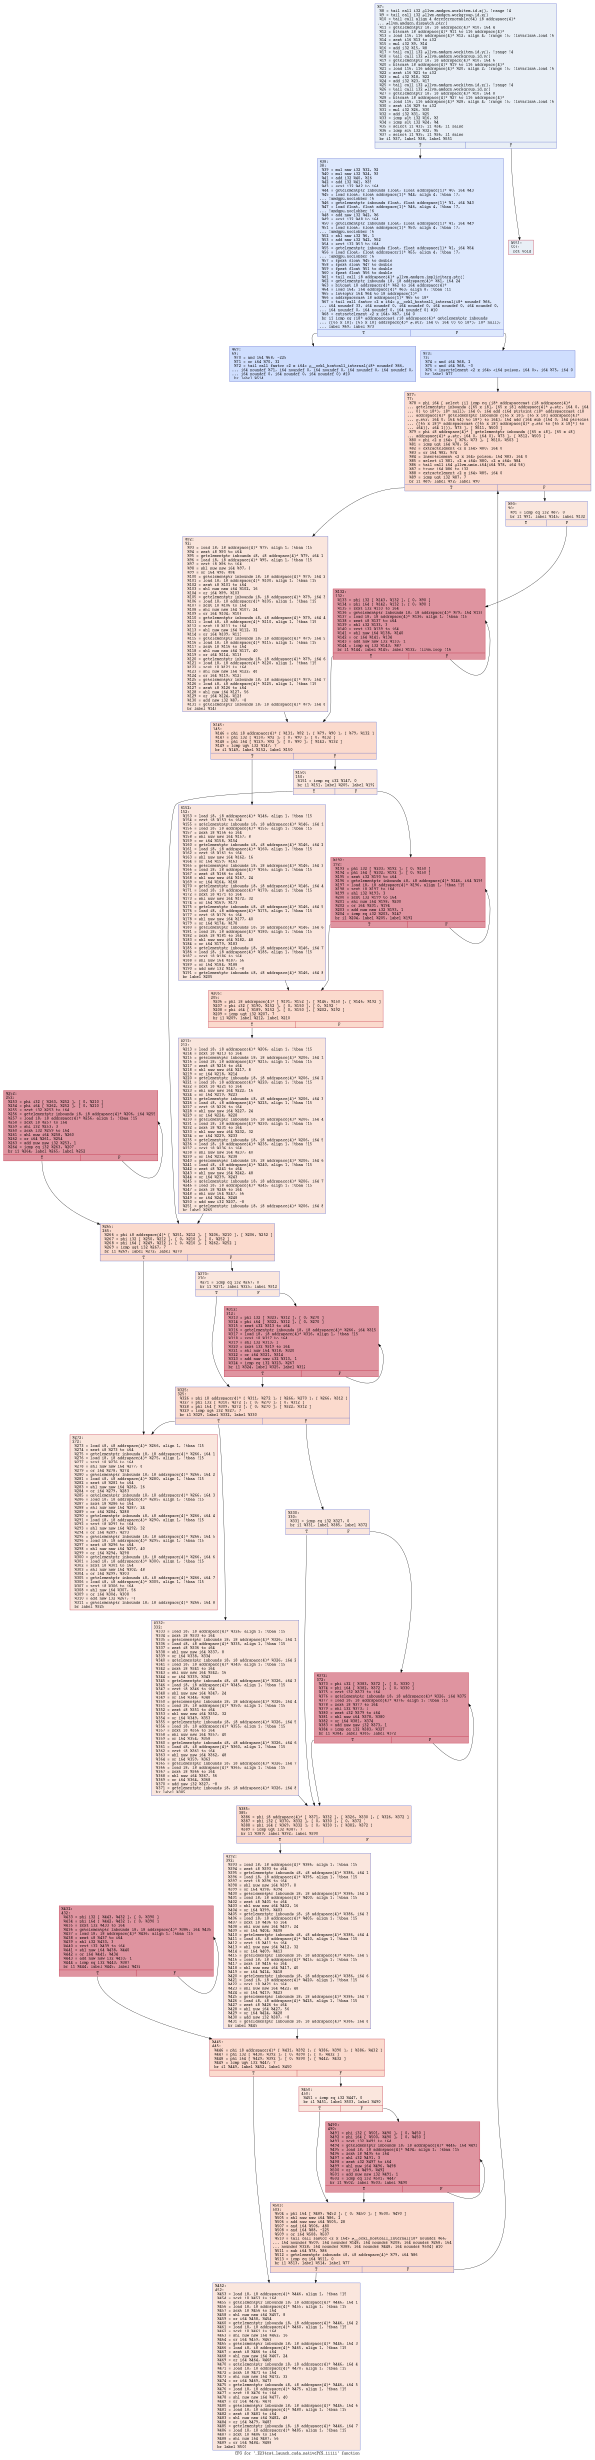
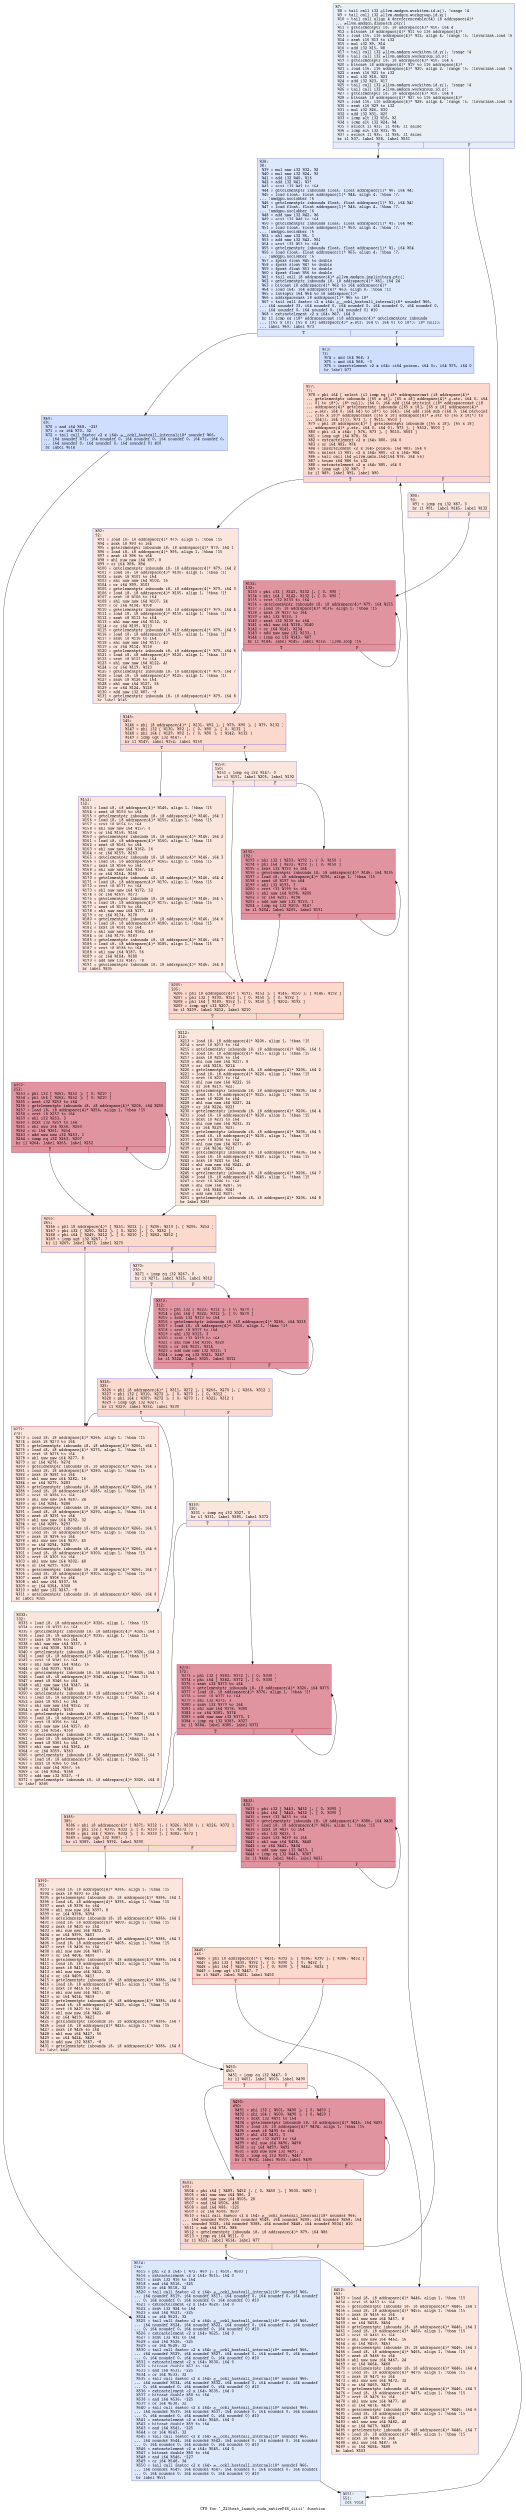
(521, 247) -> (353, 2498)
(168, 954) -> (232, 884)
(297, 1941) -> (109, 1966)
(297, 2033) -> (201, 2063)
none -> (226, 2370)
